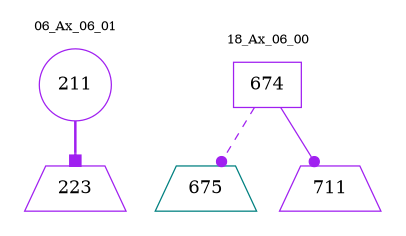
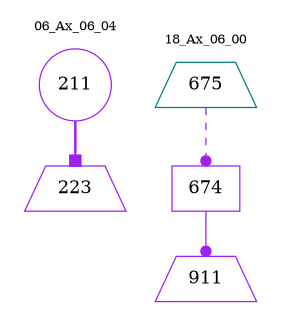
(75, 27) -> (75, 27)
(239, 132) -> (206, 132)
(330, 189) -> (206, 279)
